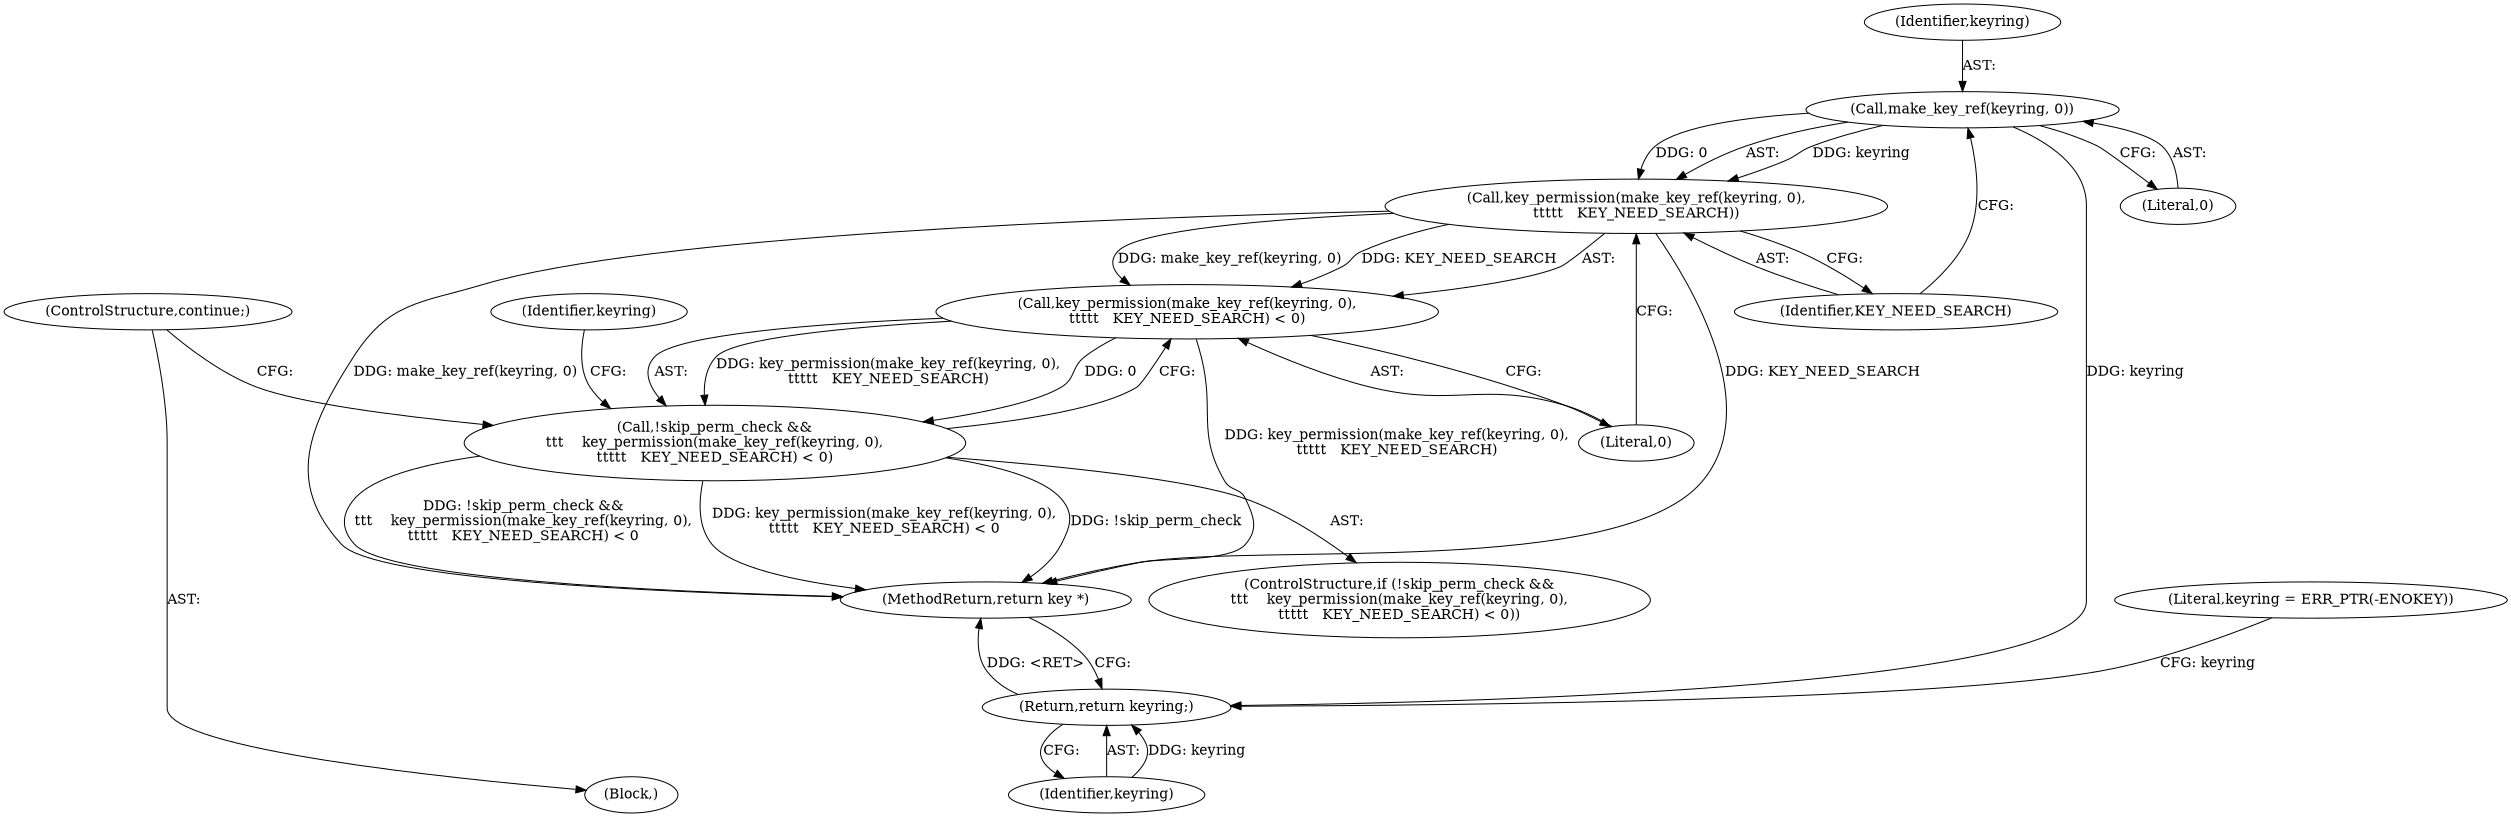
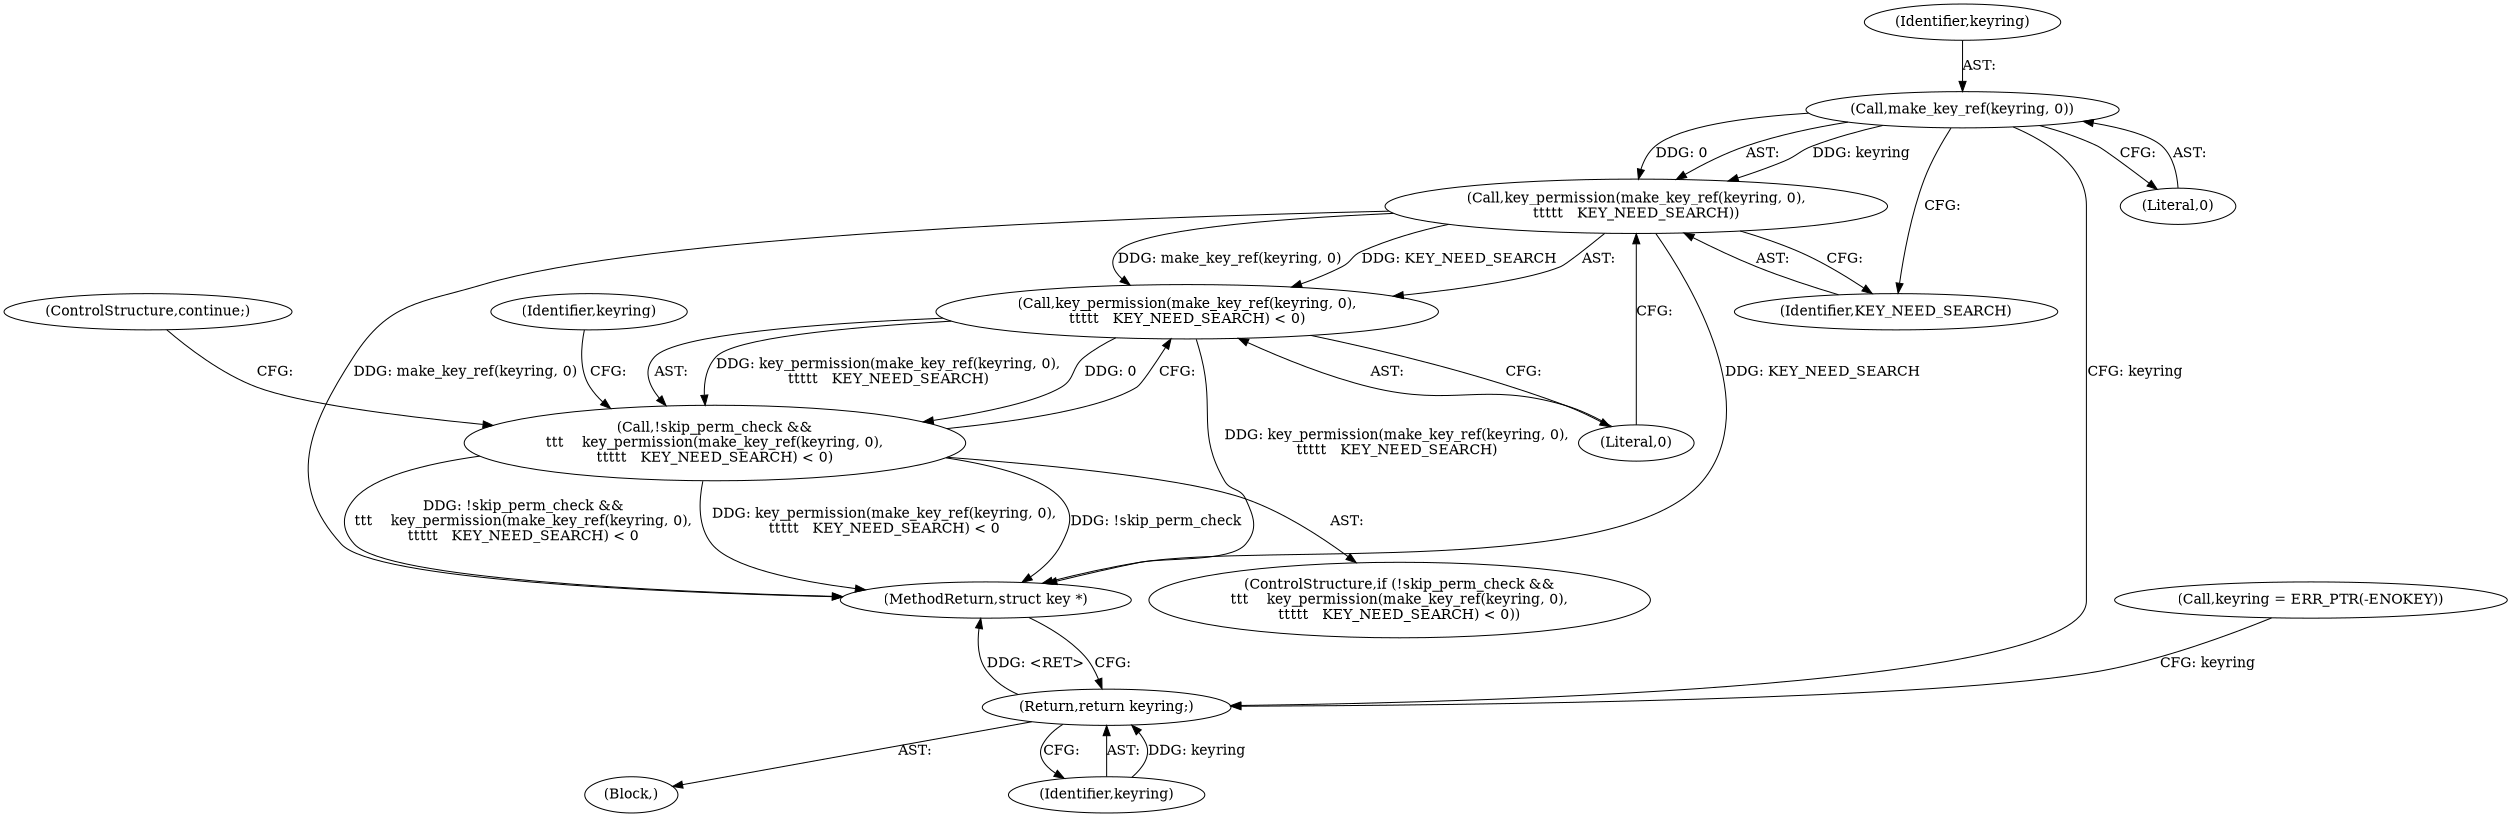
(1972, 225) -> (1917, 203)
(2135, 372) -> (2135, 372)
(986, 600) -> (986, 600)
(2311, 600) -> (2311, 600)
(182, 724) -> (857, 753)
